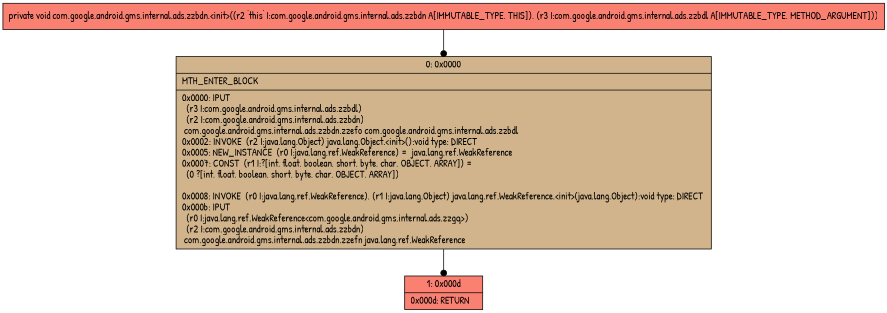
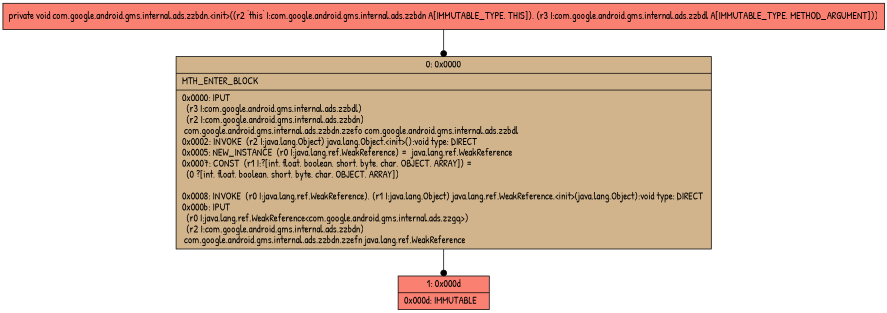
(444, 301) -> (444, 301)
